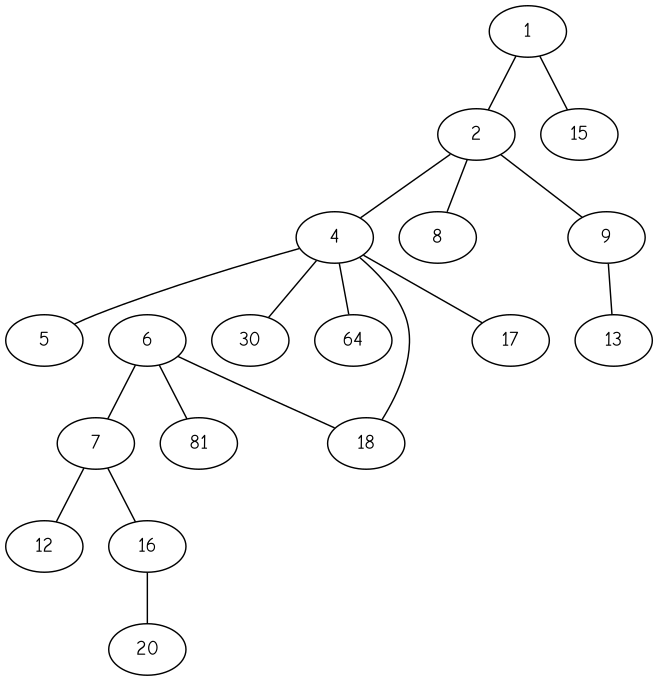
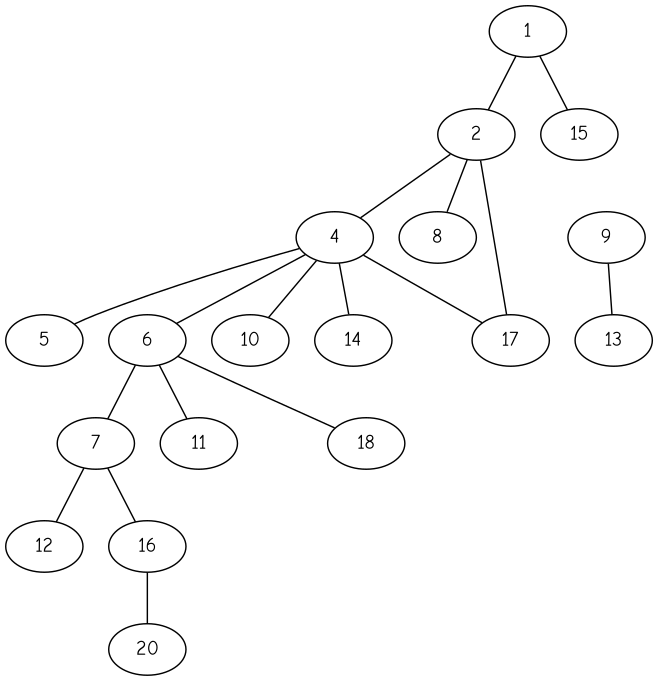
(542, 186) -> (494, 238)
(409, 333) -> (241, 289)
(250, 340) -> (250, 340)
(353, 340) -> (353, 340)
(199, 443) -> (199, 443)
